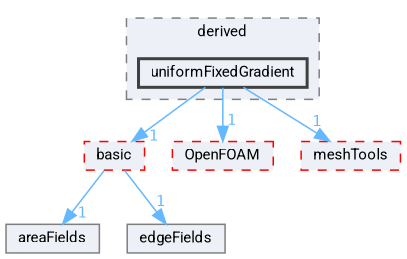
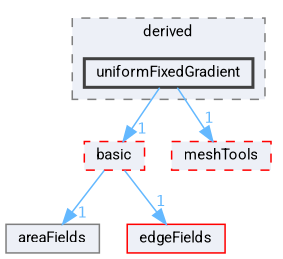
(223, 156) -> none
(176, 239) -> (176, 239)
